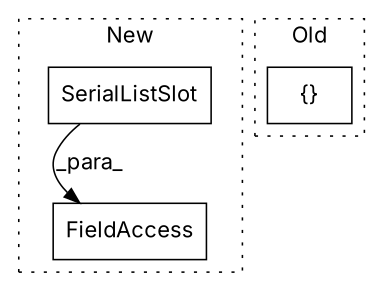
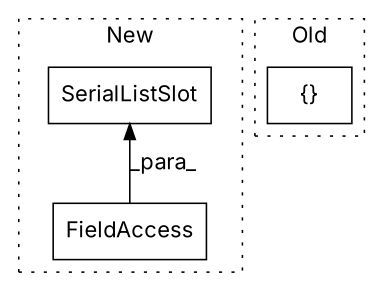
(55, 156) -> (130, 171)
